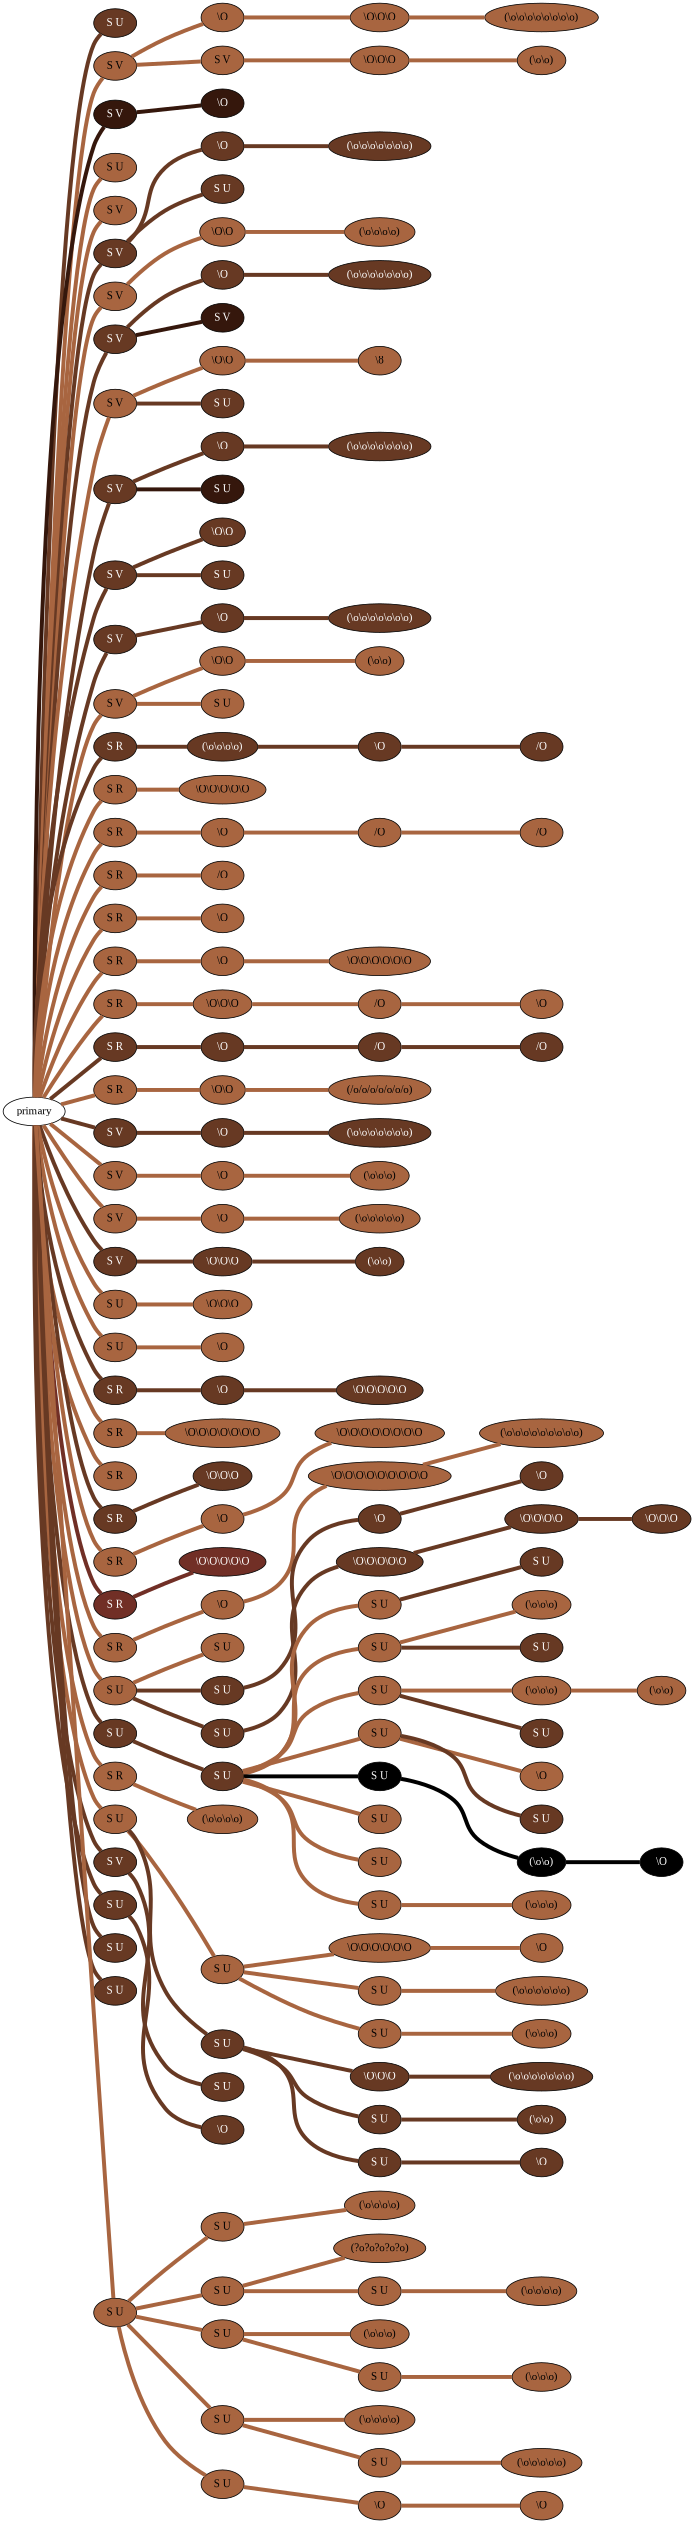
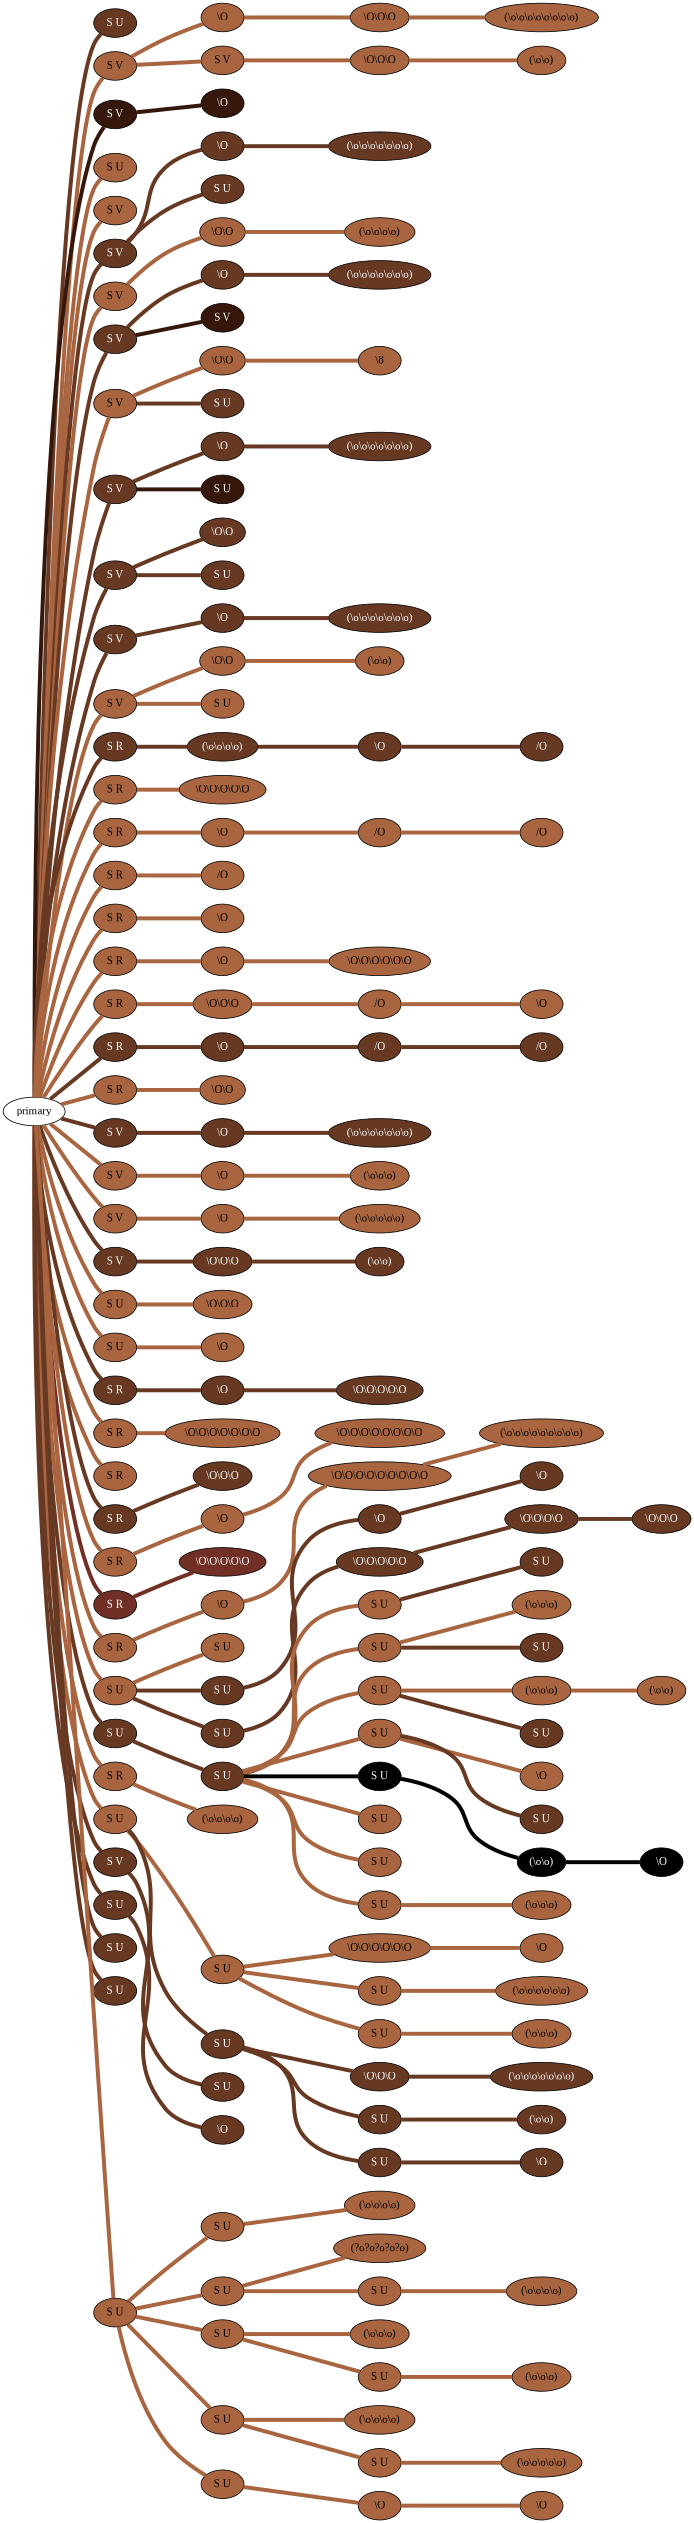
(380, 1090) -> none
